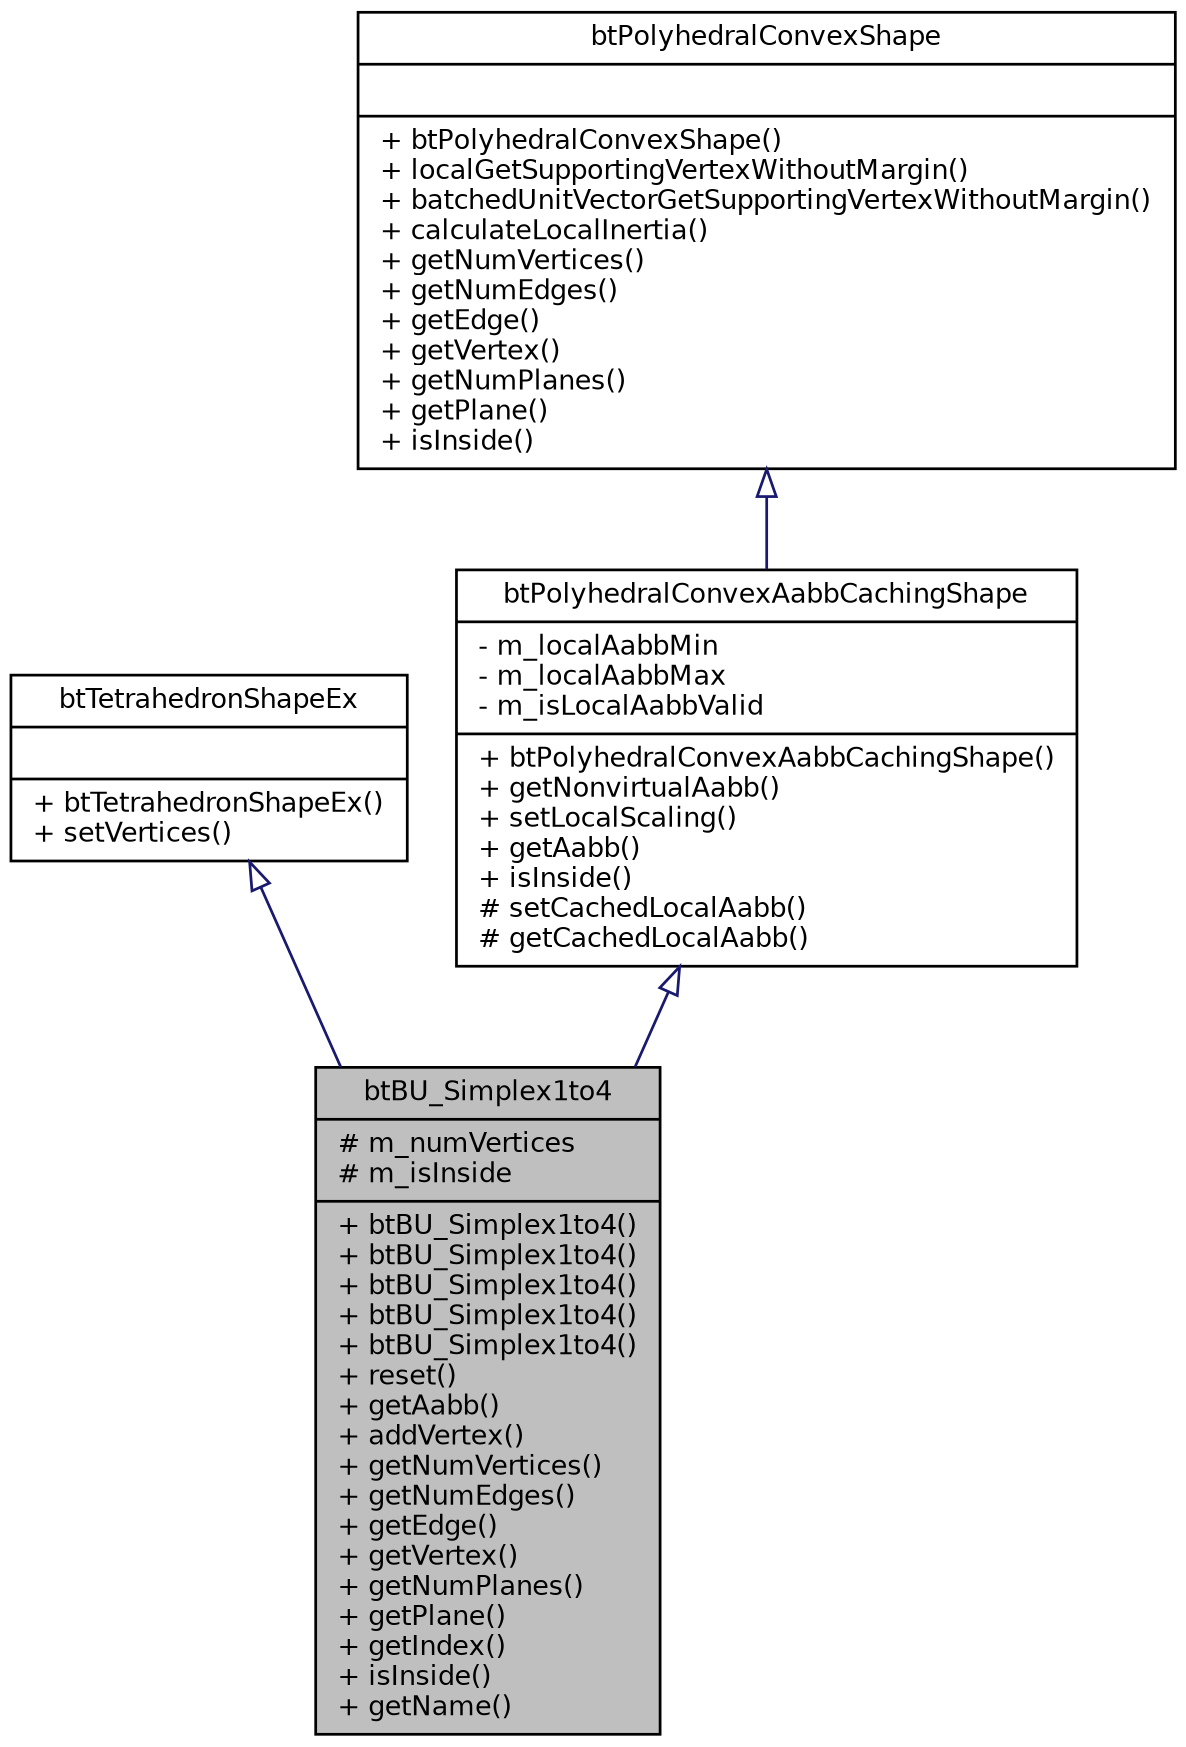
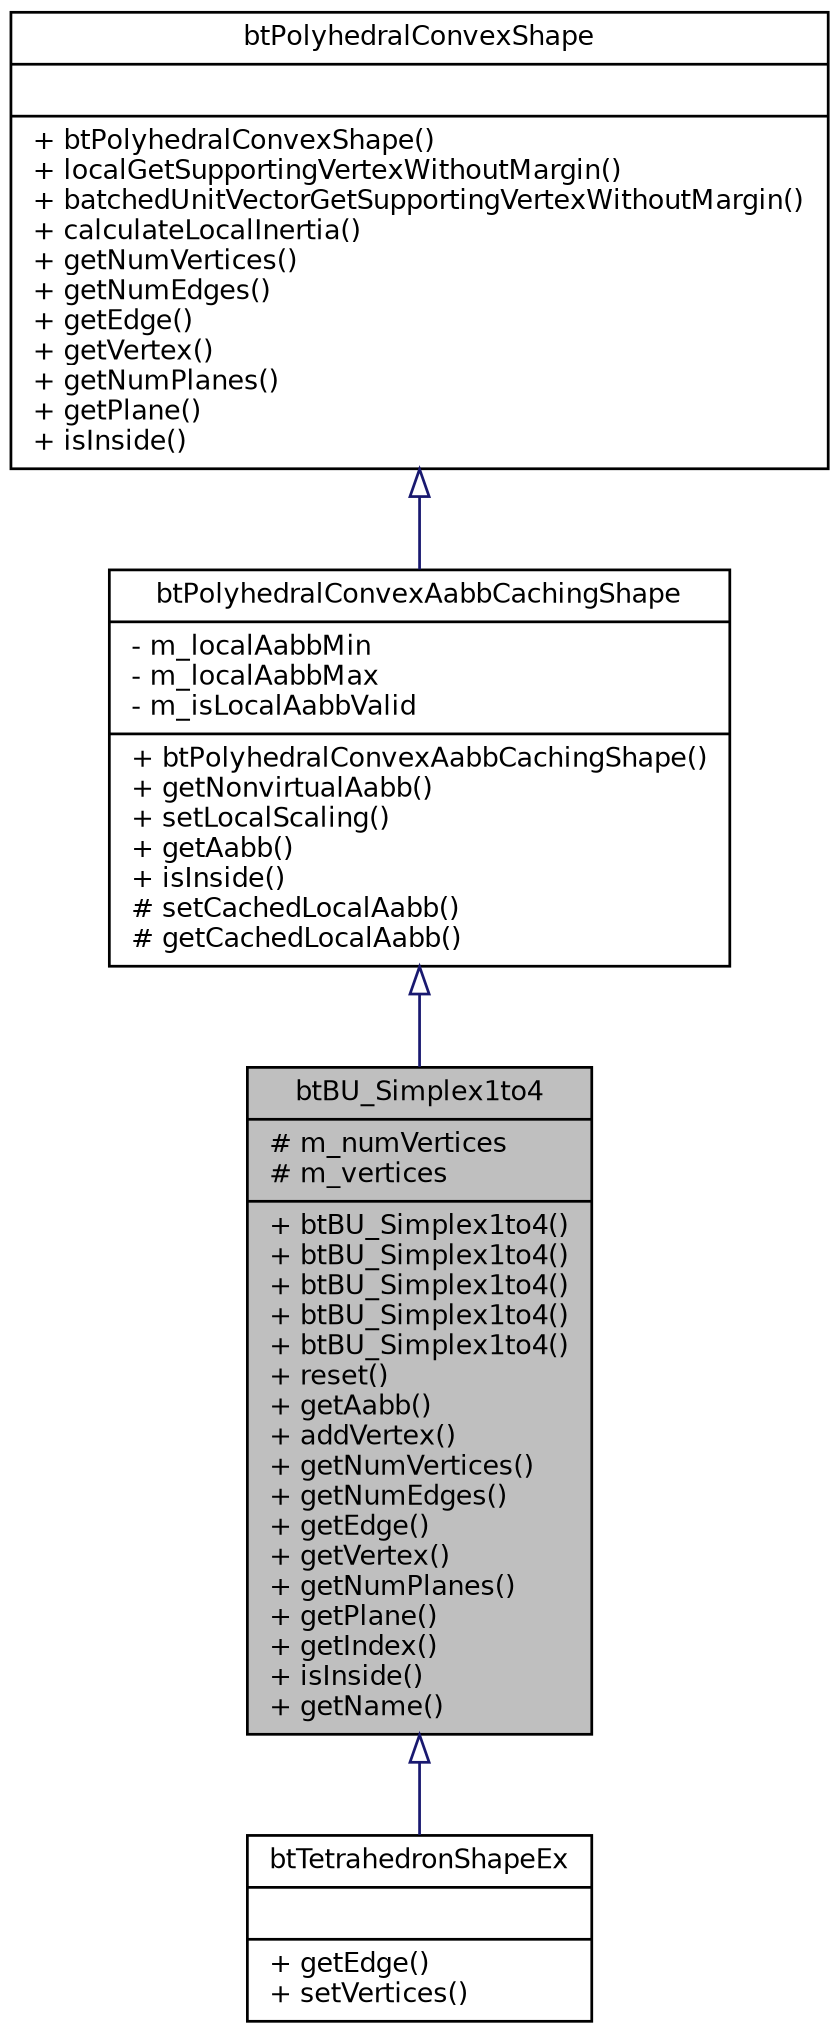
(209, 804) -> (350, 1964)
(301, 977) -> (420, 1799)
(425, 1174) -> (359, 1174)
